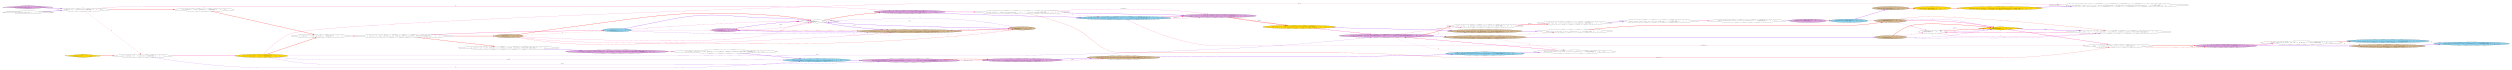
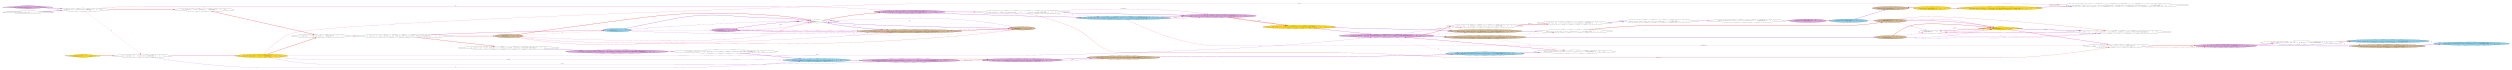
(1911, 9) -> (1912, 8)
